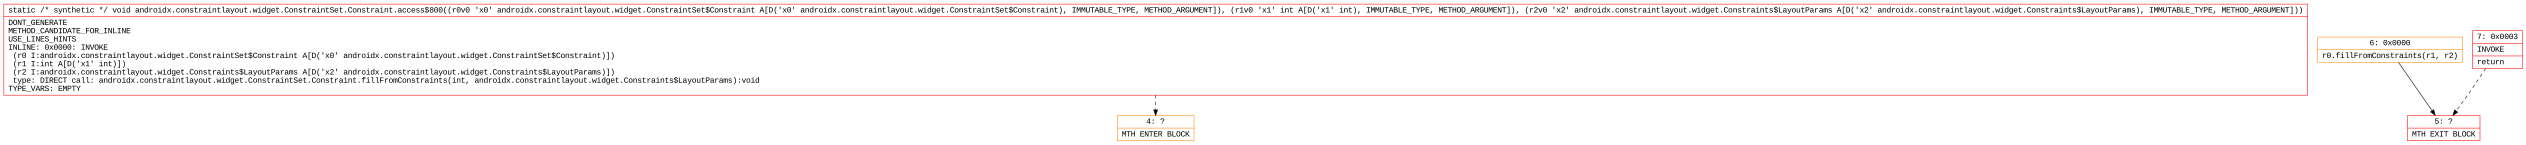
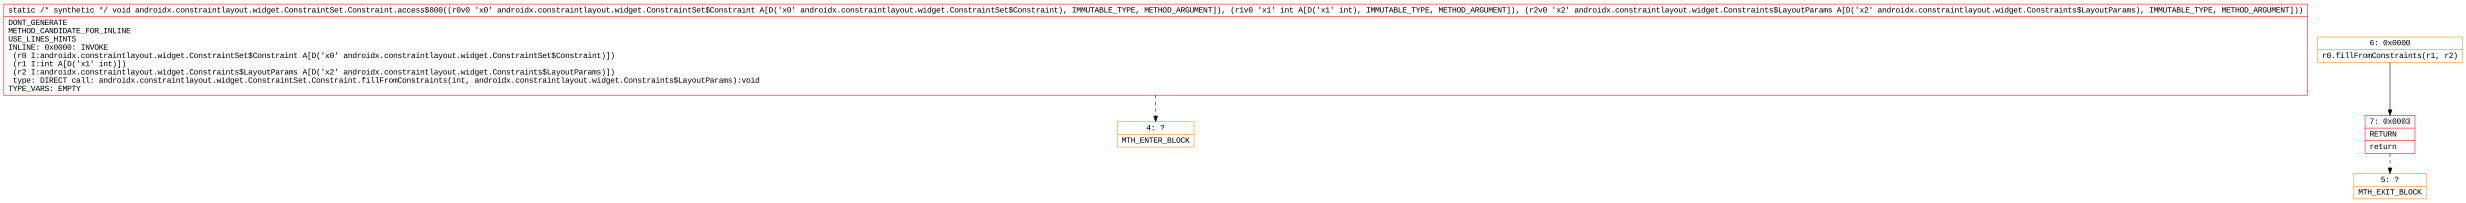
(2491, 49) -> (2383, 134)
(2415, 87) -> (2390, 86)
(2444, 128) -> (2390, 186)
